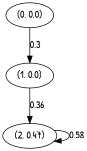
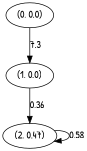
(35, 45) -> (35, 45)
